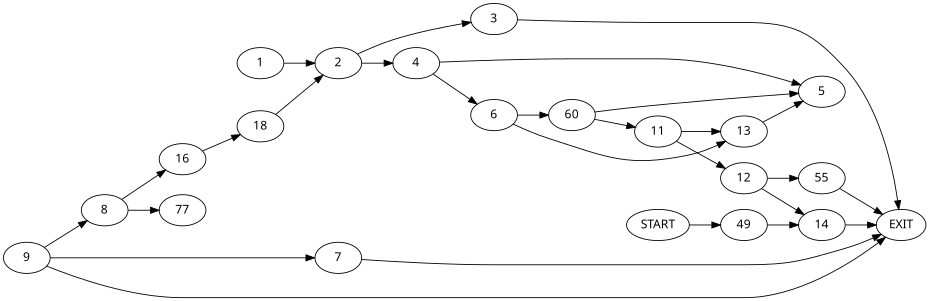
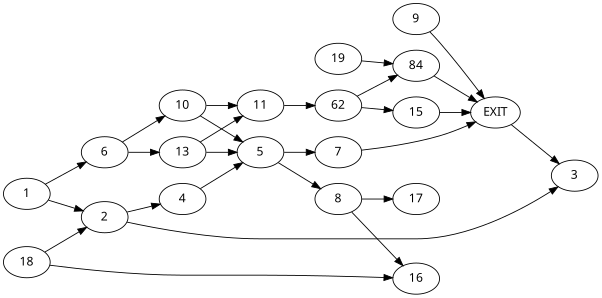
(761, 23) -> (532, 141)
(451, 87) -> (62, 175)
(572, 115) -> (183, 106)
(696, 132) -> (216, 132)
(218, 144) -> (217, 275)
(744, 178) -> (338, 106)
(822, 178) -> (416, 112)
(183, 210) -> (416, 199)
(658, 225) -> none
(744, 225) -> (338, 59)
(822, 225) -> (416, 66)
(62, 236) -> (296, 173)
(178, 258) -> (295, 152)
